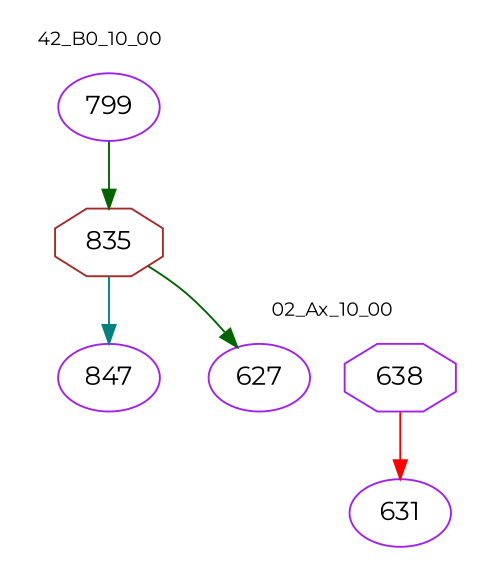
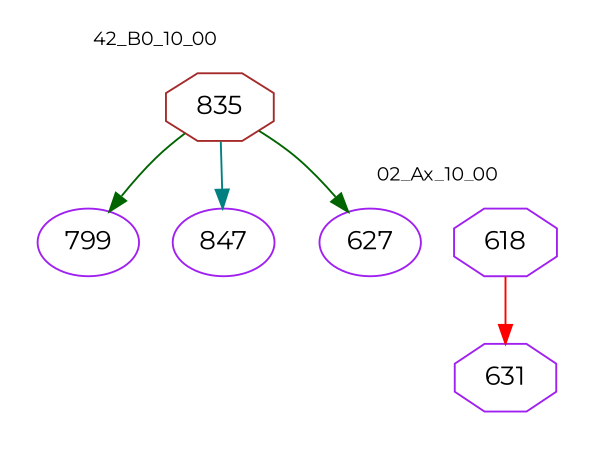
(109, 166) -> (151, 163)
(400, 378) -> (505, 242)
(400, 513) -> (505, 378)
